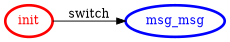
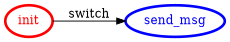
(175, 21) -> (175, 21)
